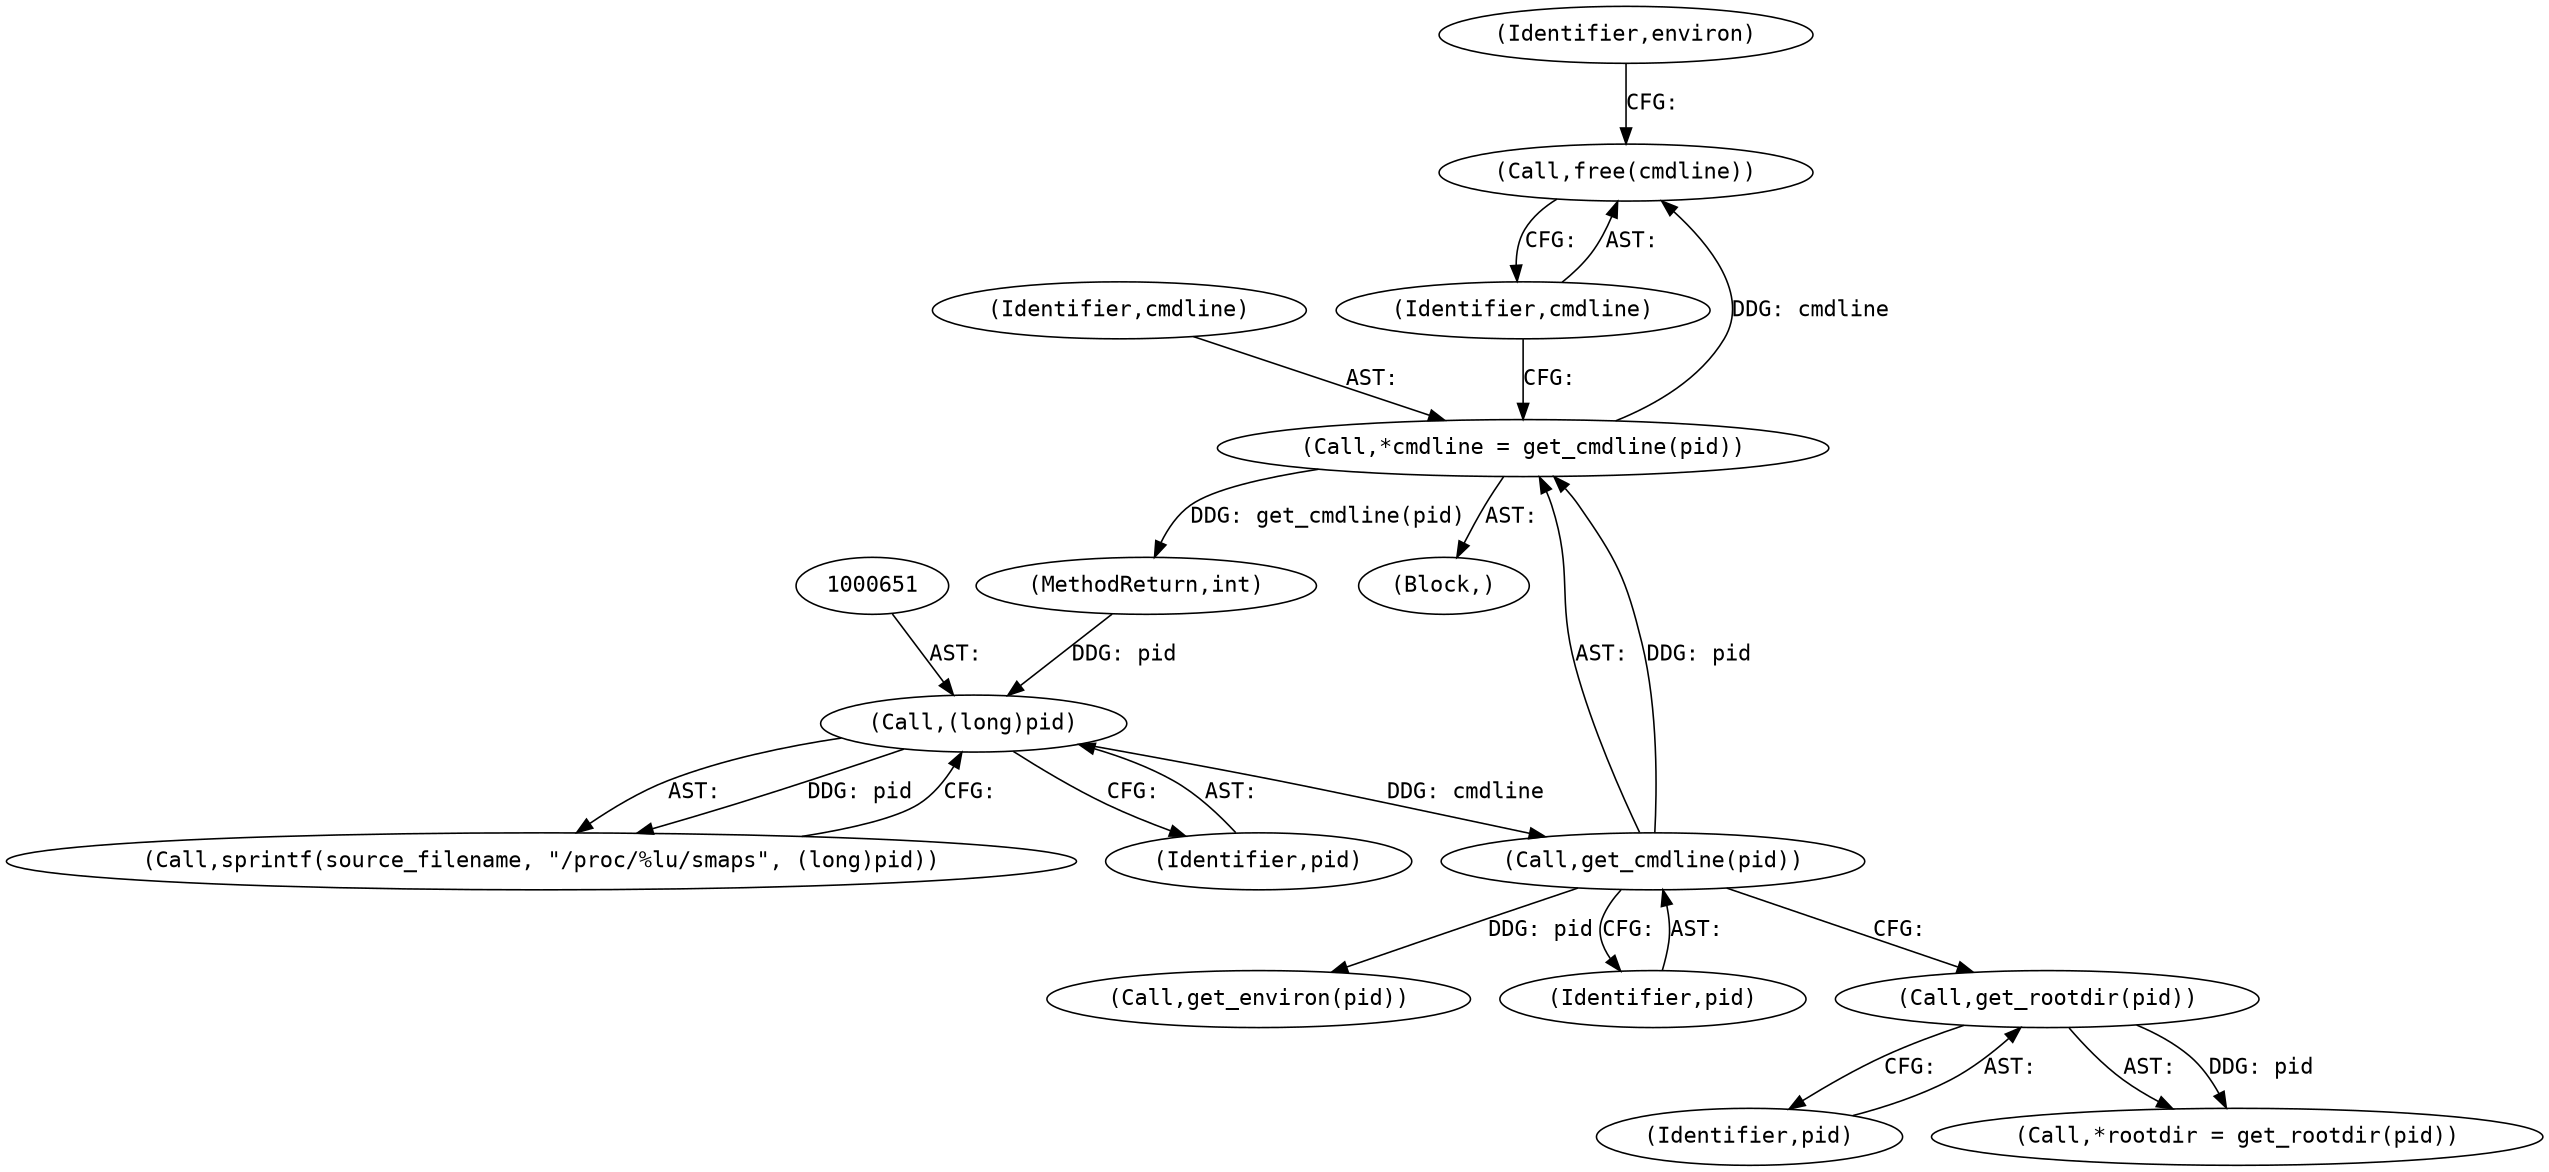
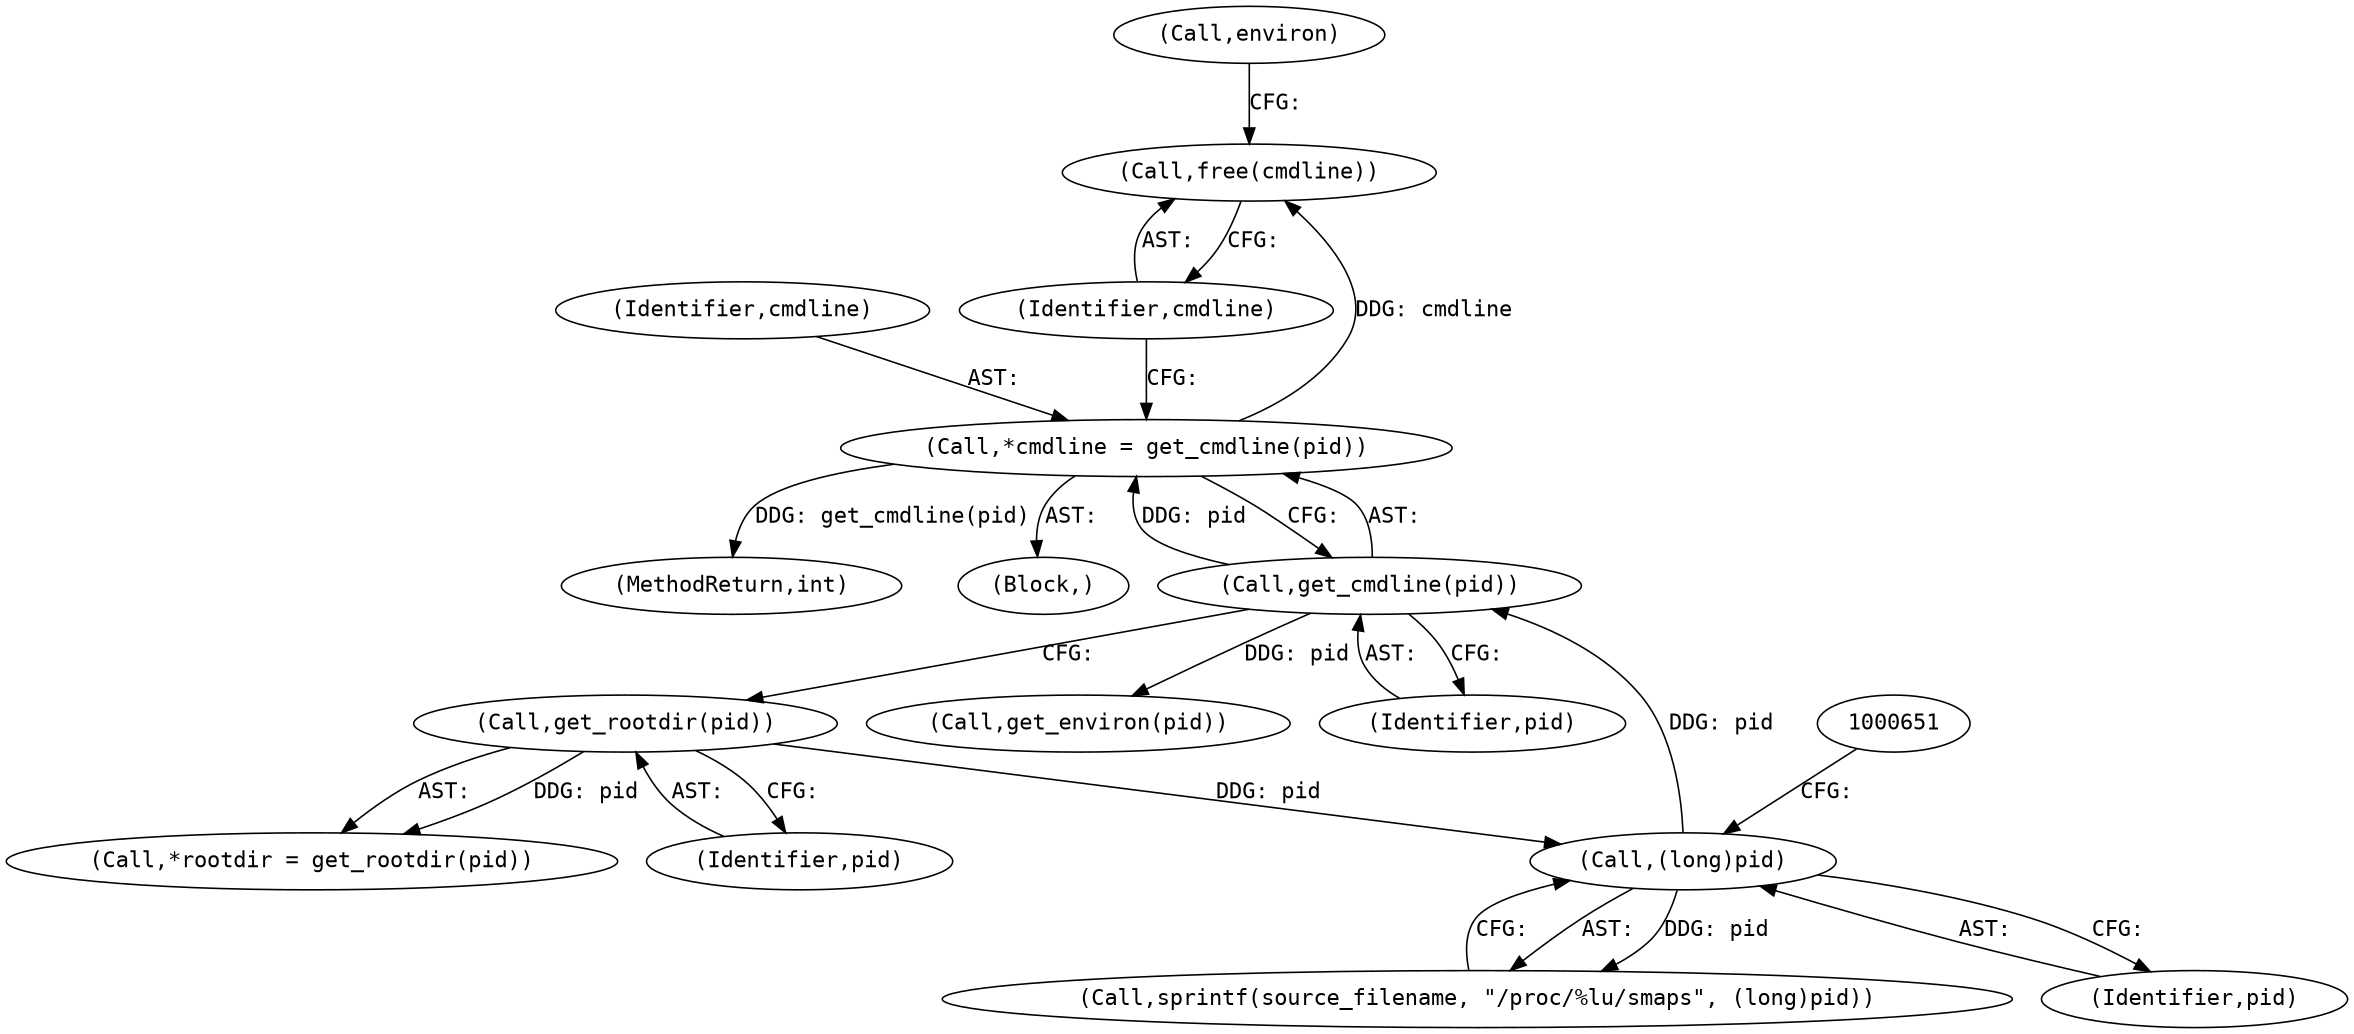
(1626, 35) -> (1249, 35)
none -> (1261, 510)
(1066, 650) -> (1159, 793)
(963, 655) -> (1834, 792)
(1466, 792) -> (1722, 724)
